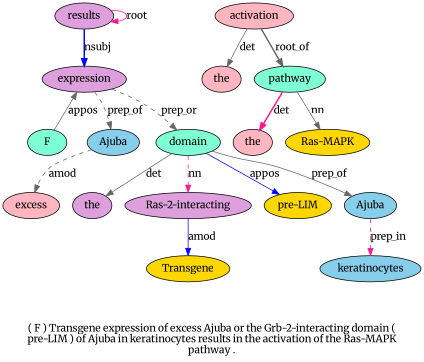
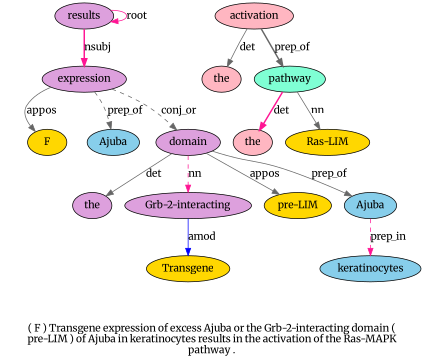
(84, 44) -> (84, 44)
(292, 48) -> (292, 48)
(179, 111) -> (179, 111)
(64, 114) -> (29, 102)
(47, 142) -> (47, 142)
(188, 142) -> (188, 142)
(328, 142) -> (328, 142)
(240, 172) -> (240, 172)
(31, 206) -> none
(188, 206) -> (188, 206)
